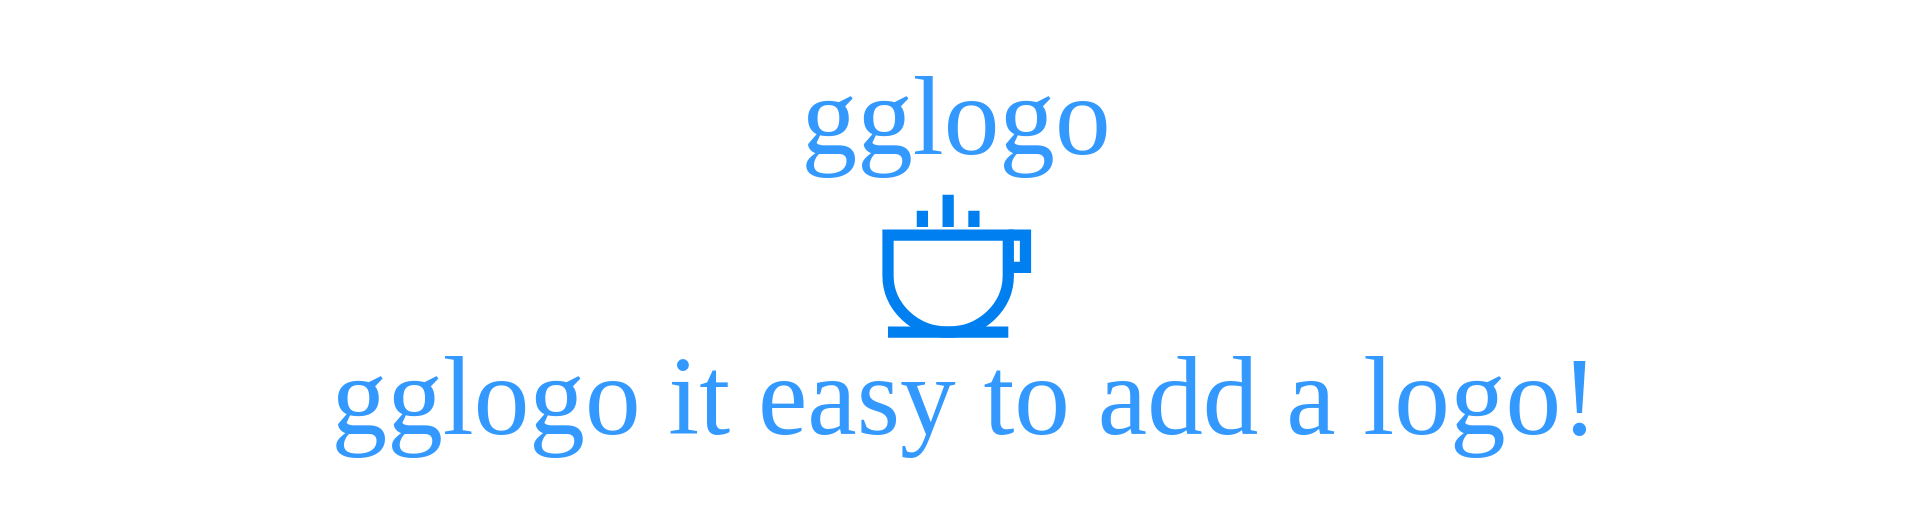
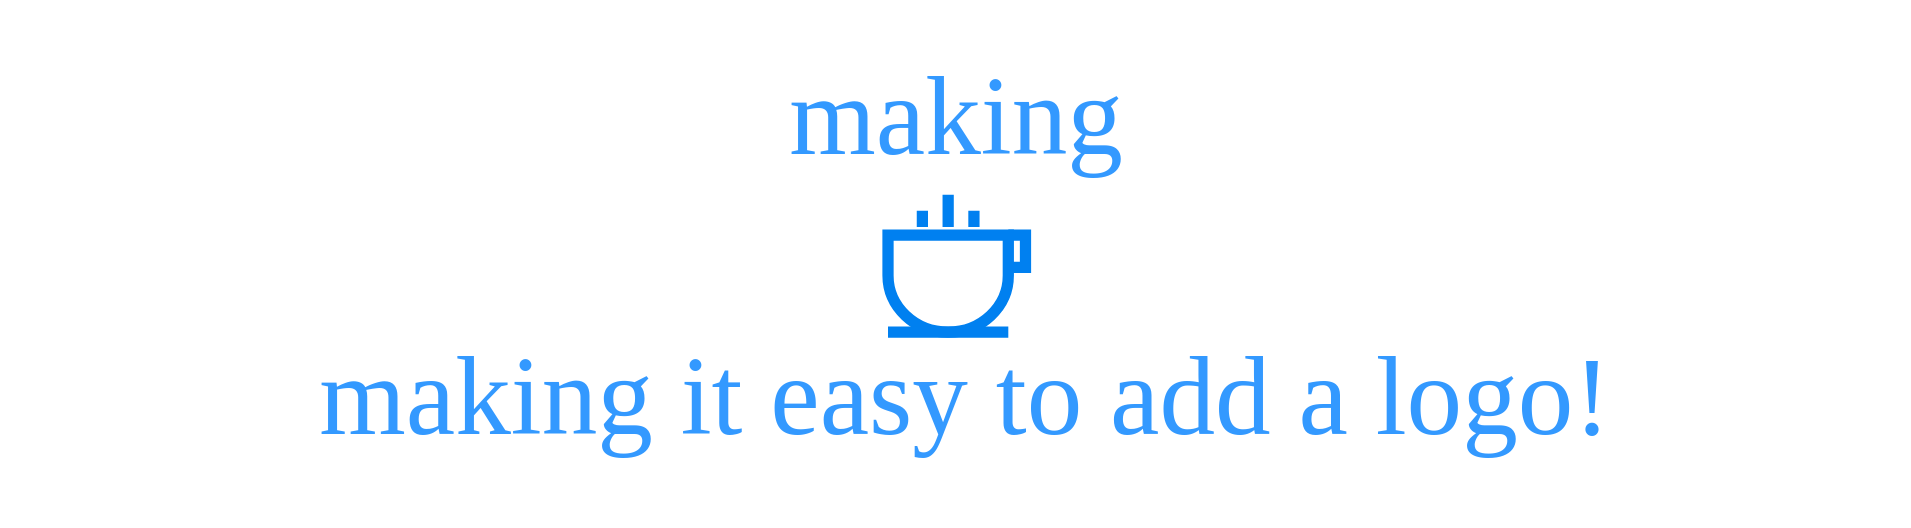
(957, 117) -> (957, 117)
(966, 397) -> (966, 397)
